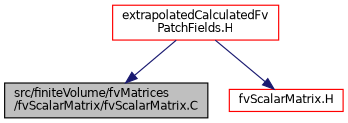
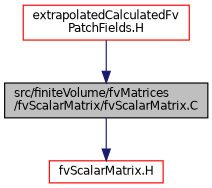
(240, 61) -> (106, 133)
